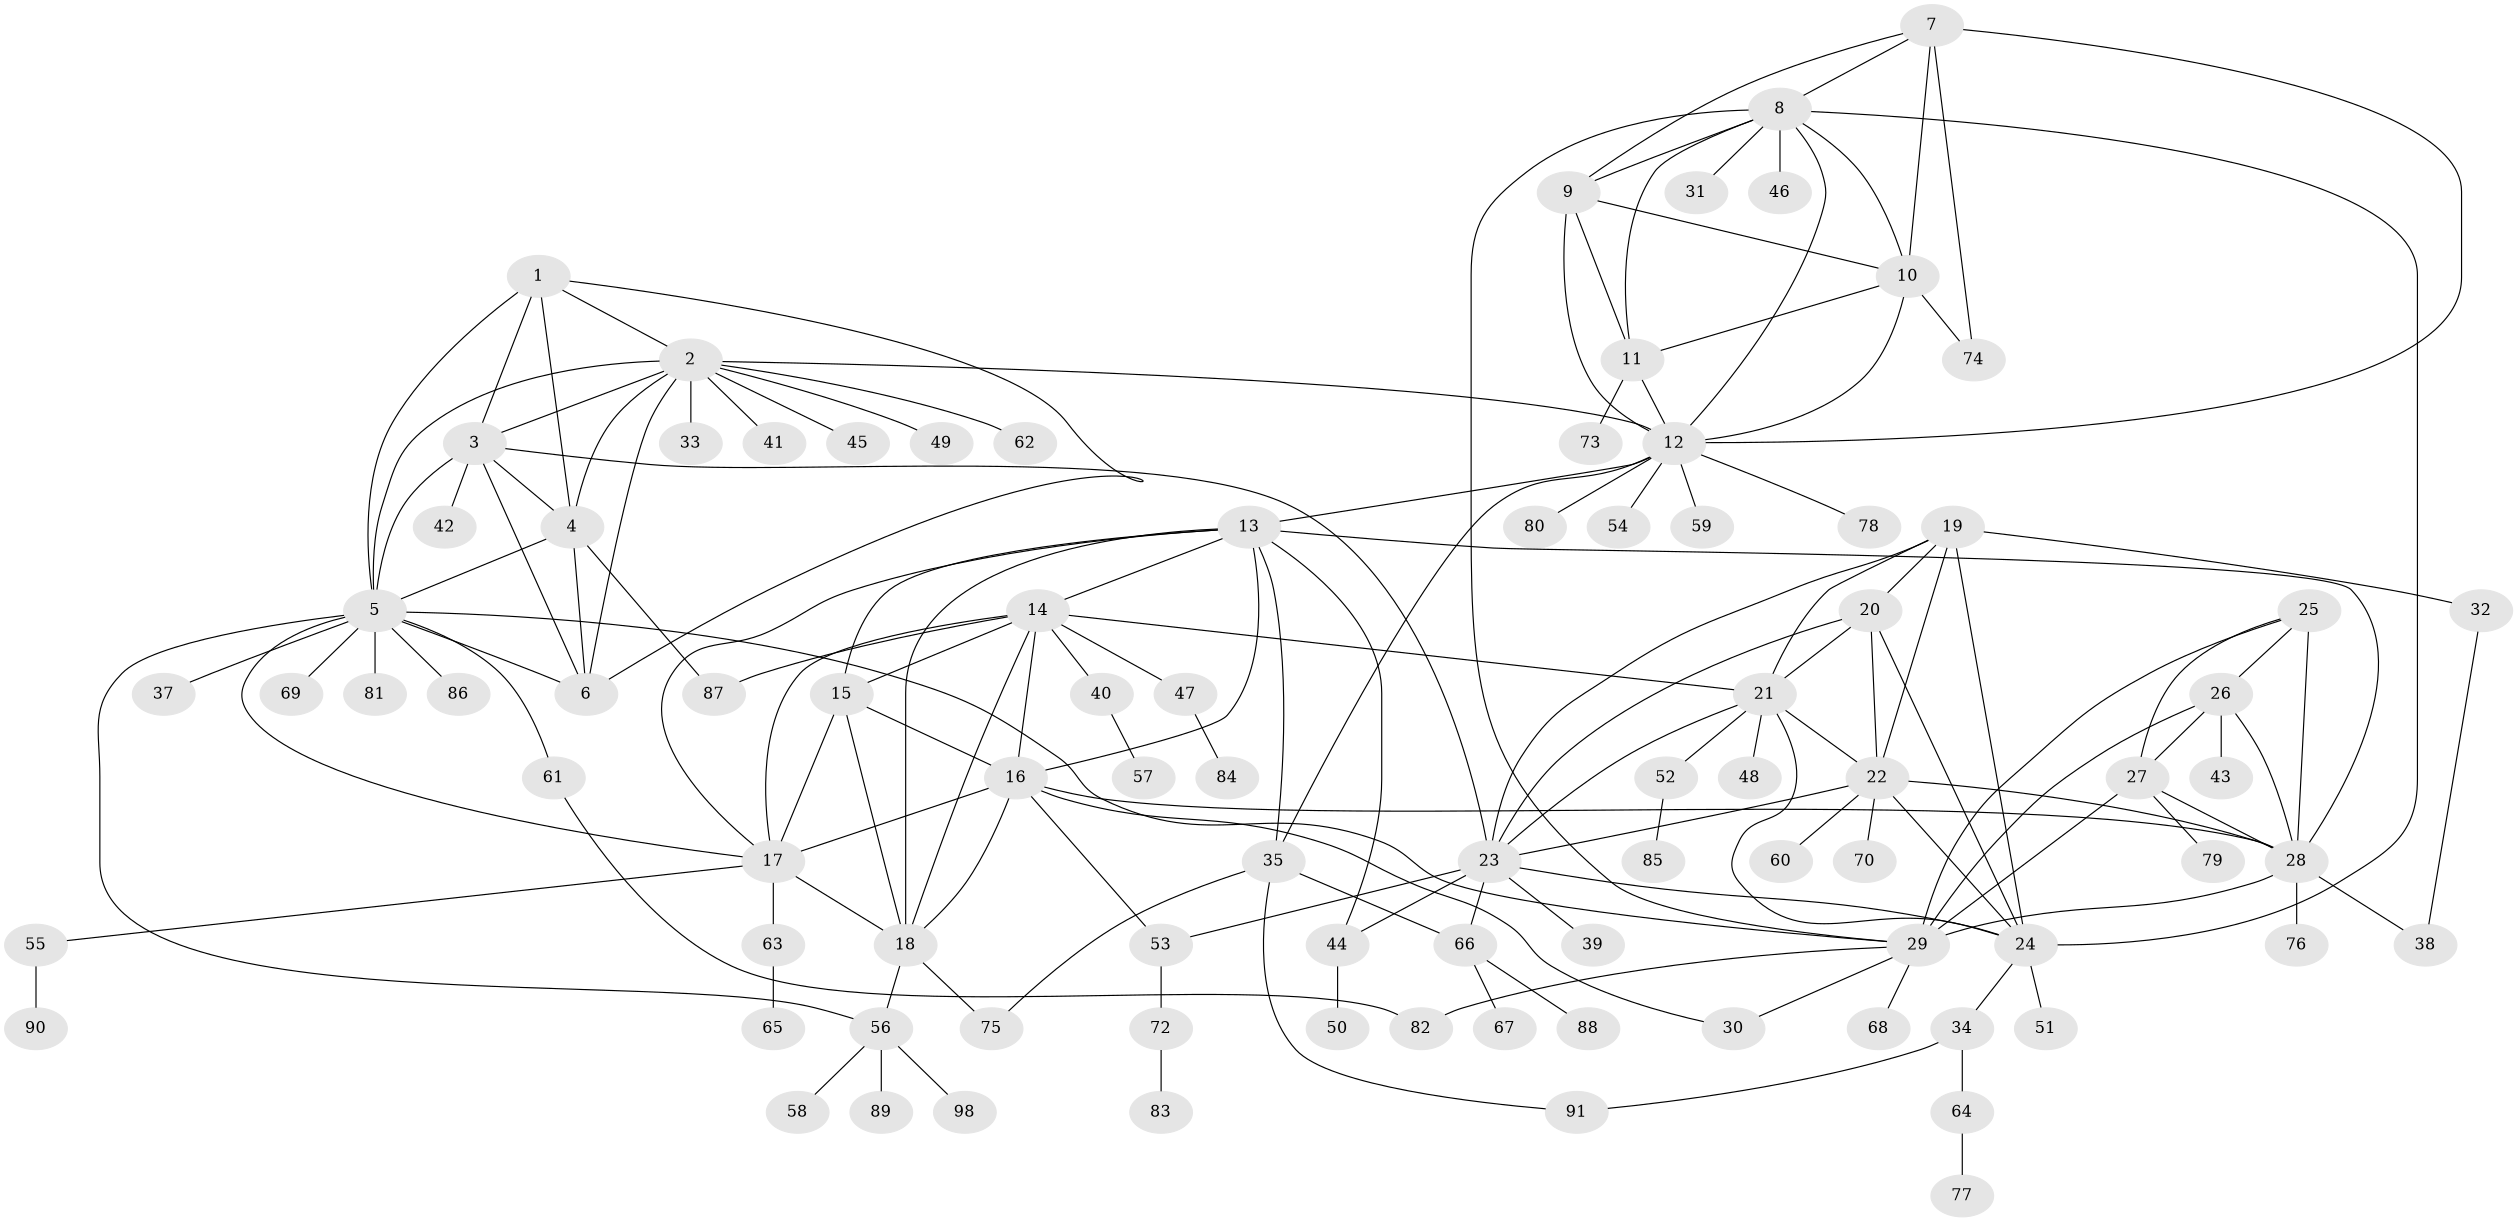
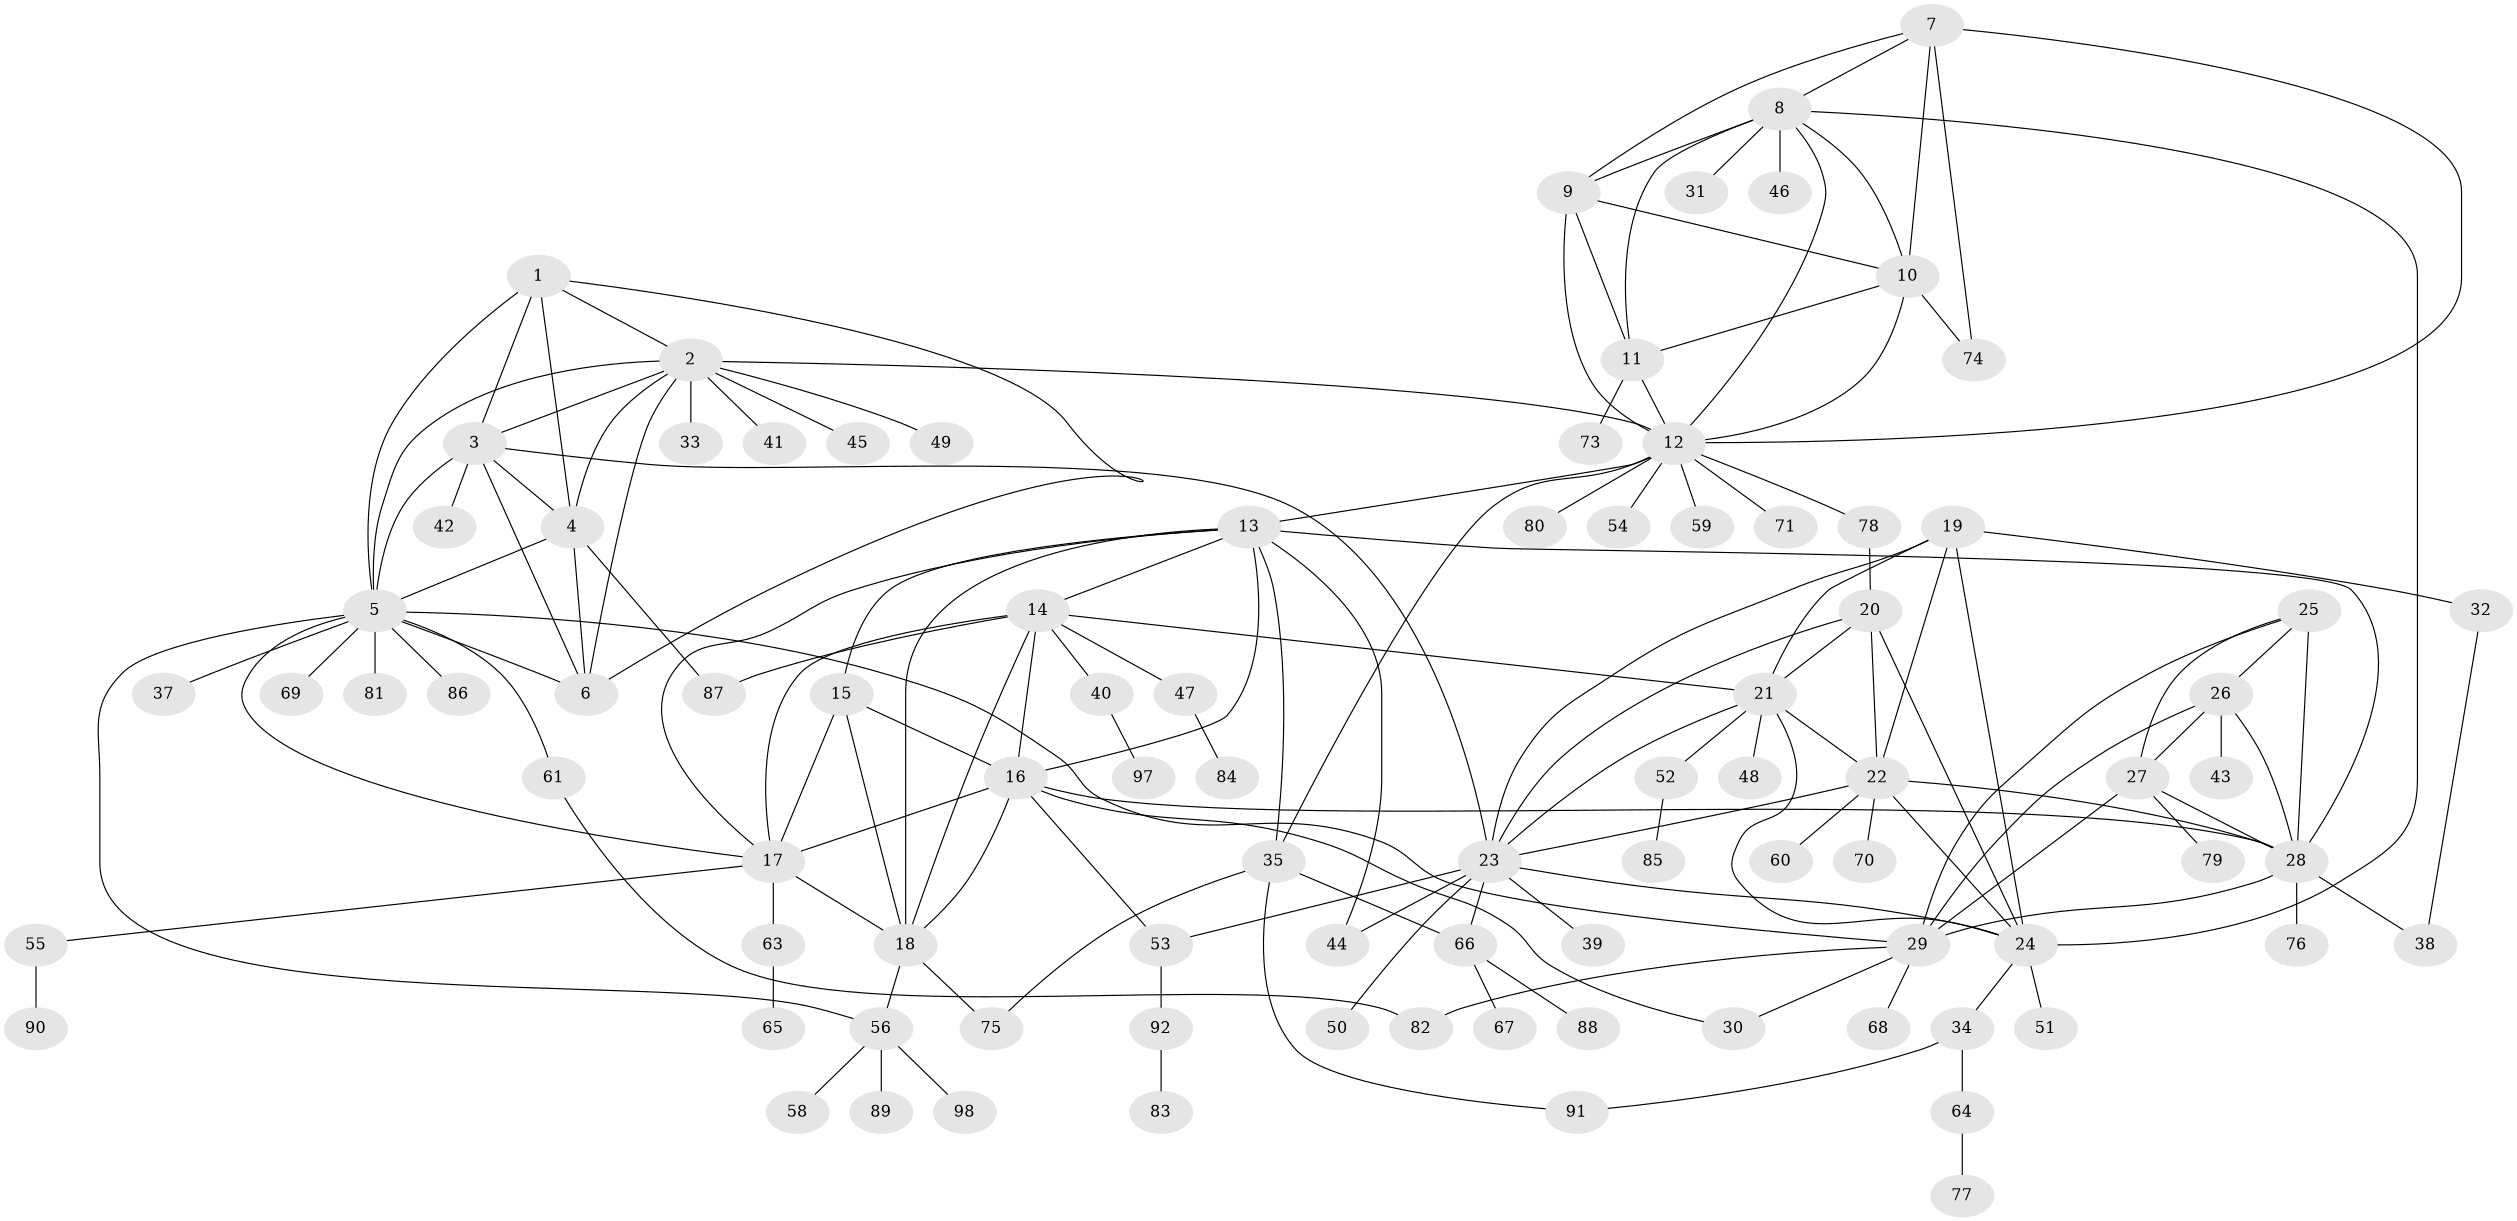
(1025, 444) -> none
none -> (1786, 527)
(1472, 565) -> none
(1912, 569) -> (1870, 576)
(940, 653) -> none
(1144, 778) -> (1144, 778)
(1338, 987) -> (1408, 941)
(1161, 1029) -> (1161, 1029)
